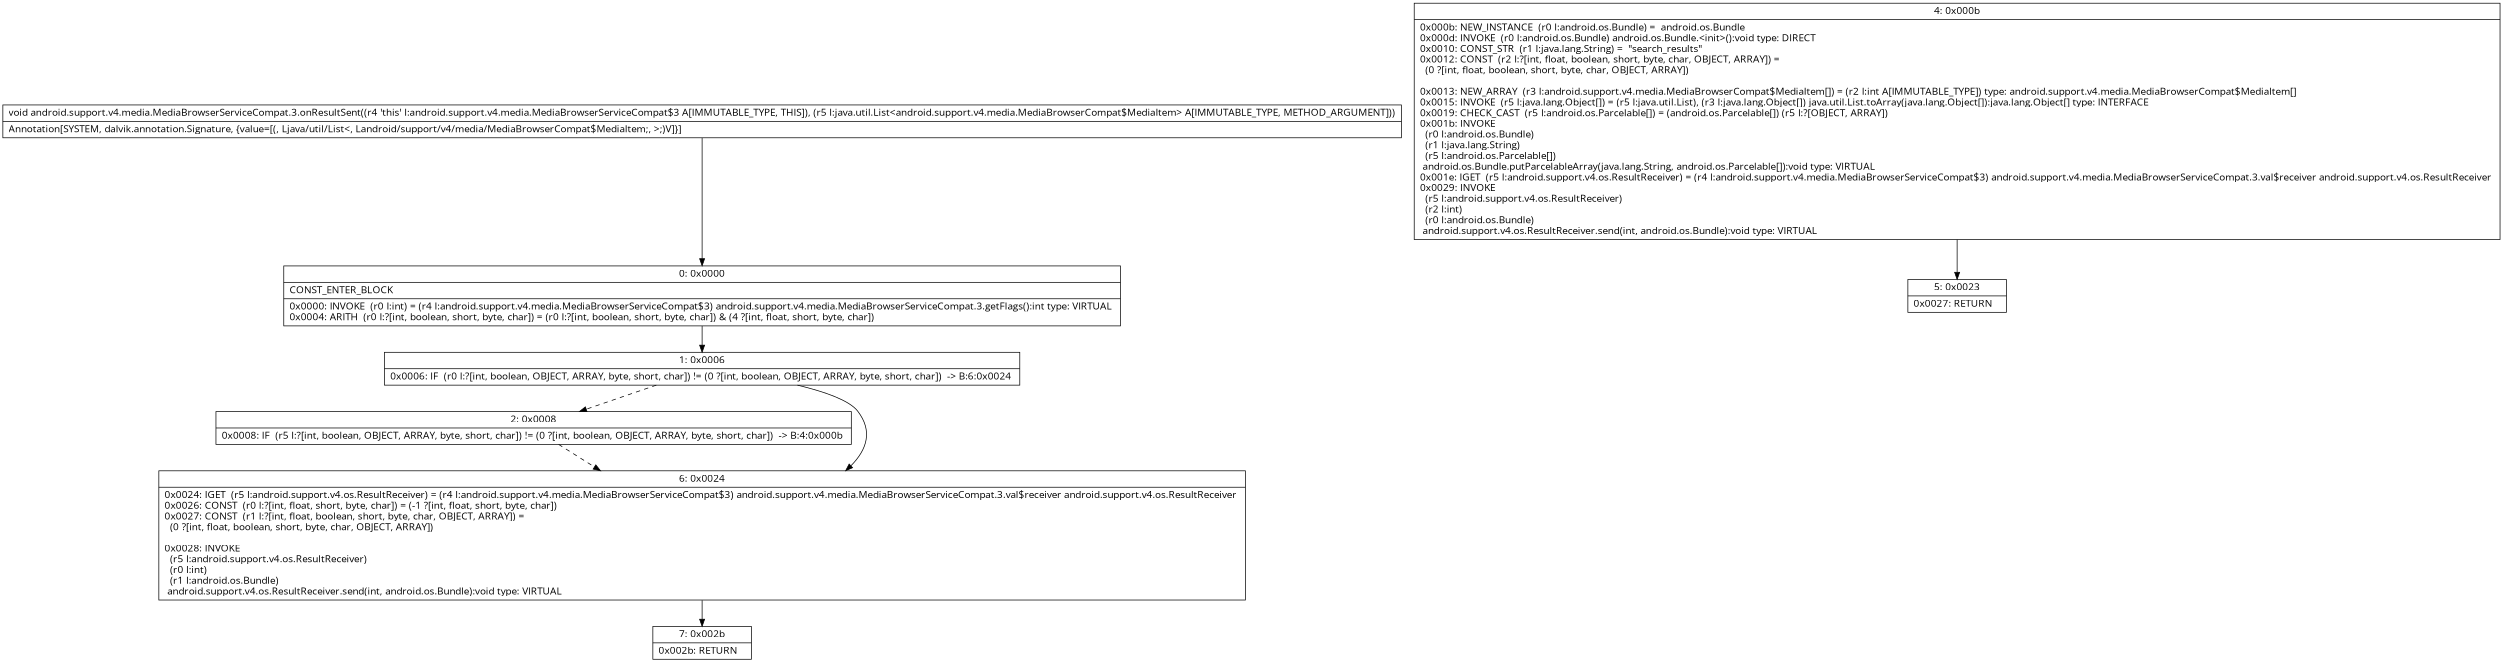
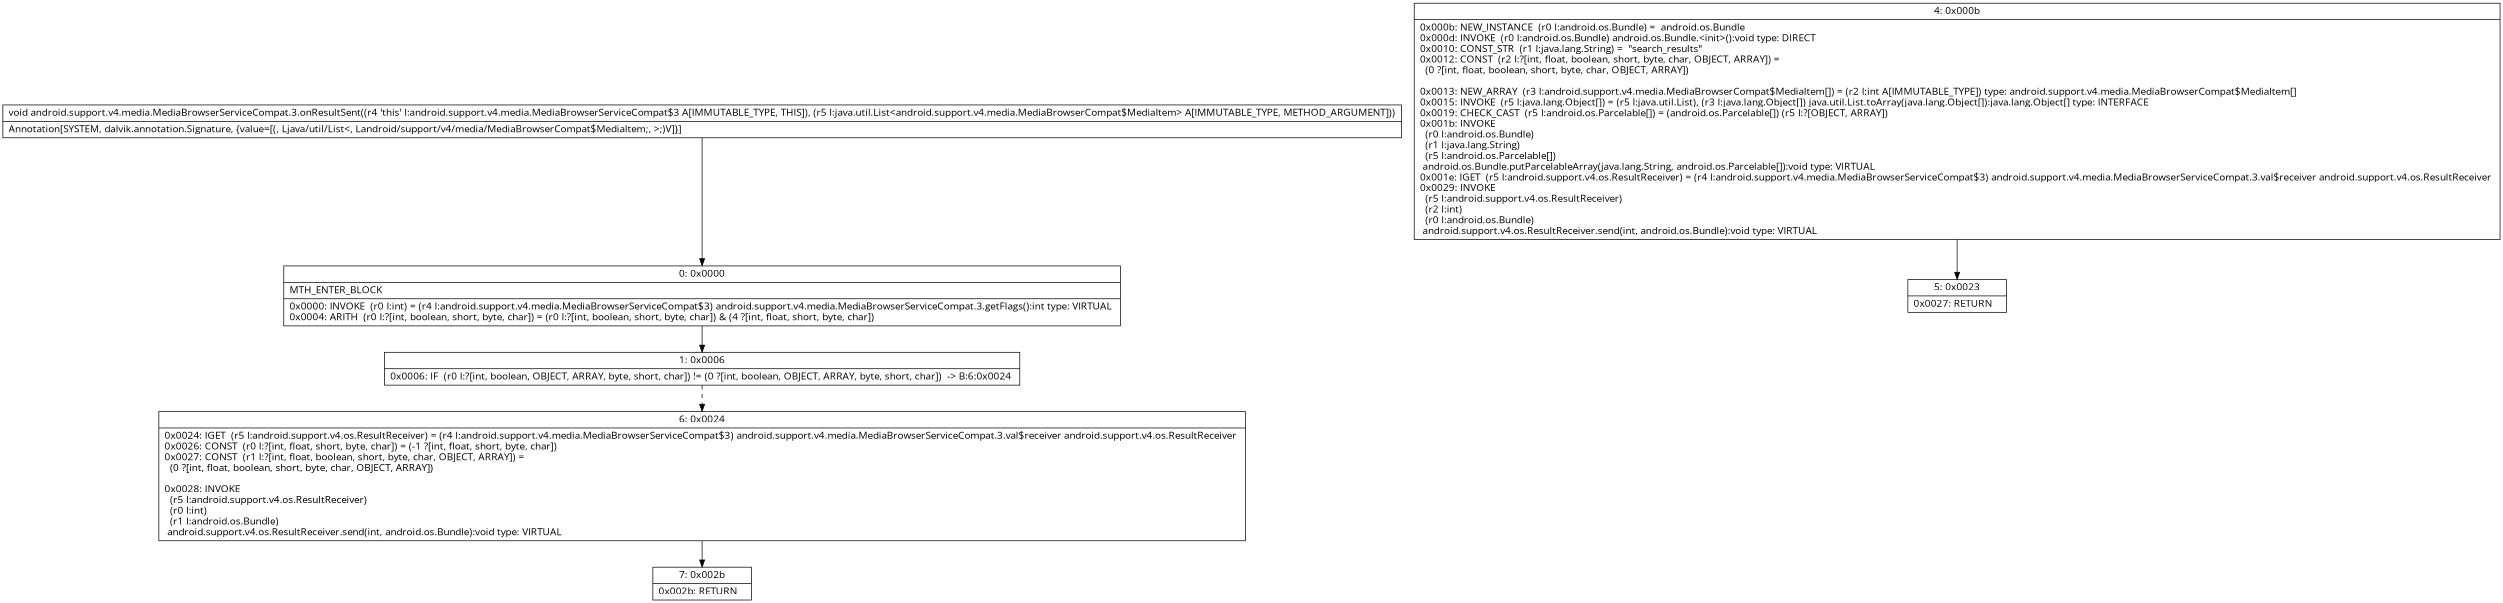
(341, 290) -> (336, 290)
(856, 409) -> (702, 395)
(534, 428) -> none
